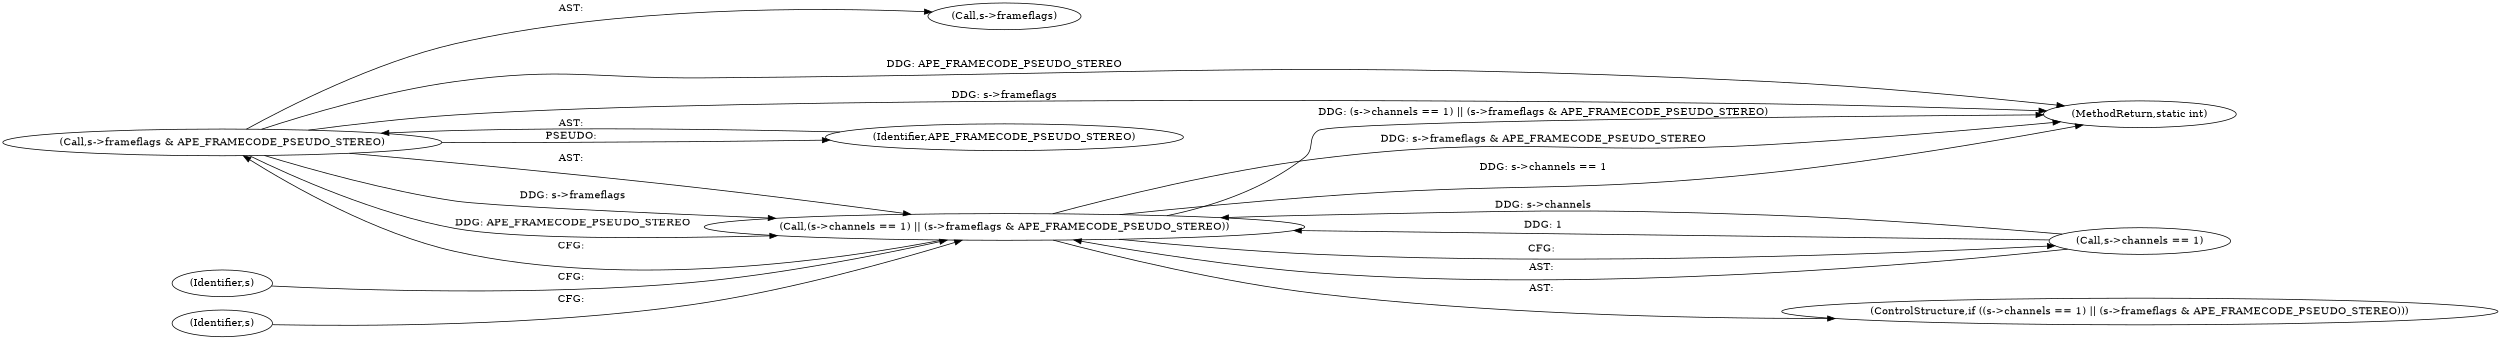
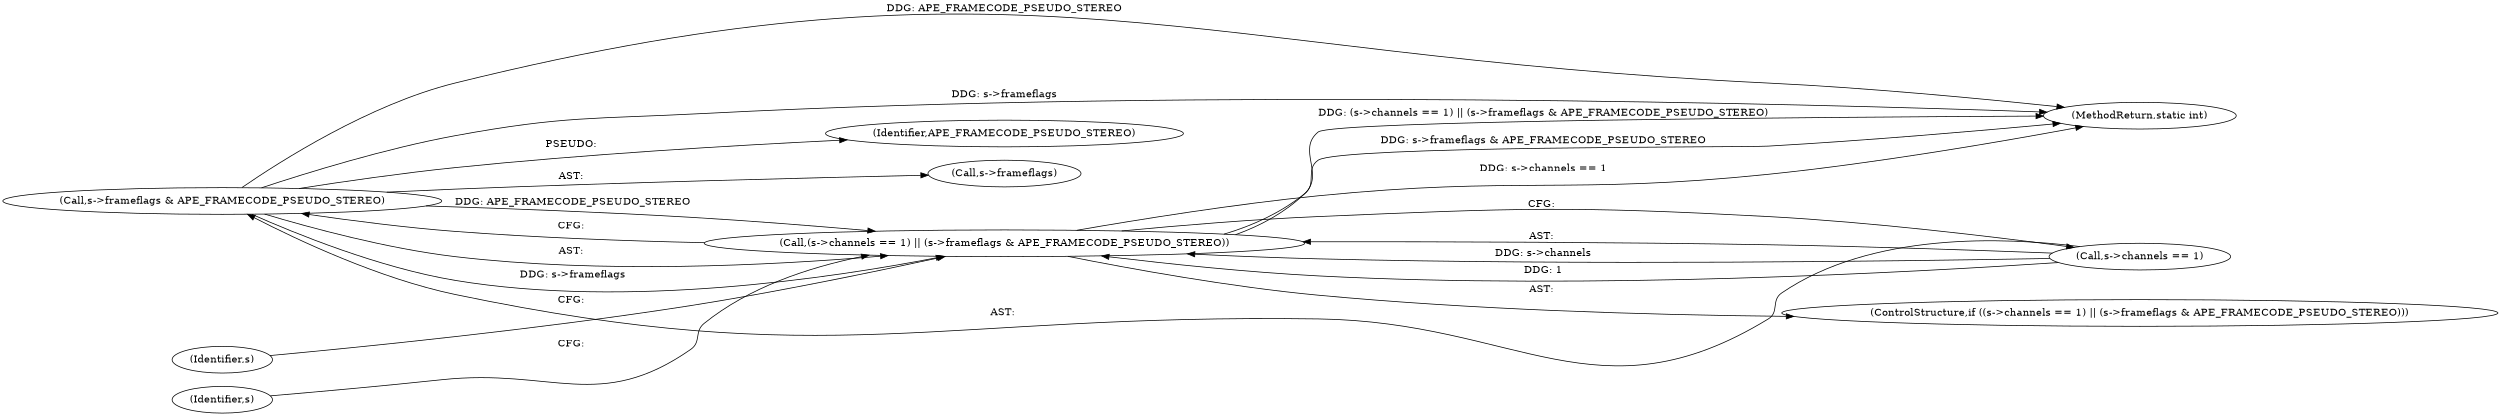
(614, 129) -> (1178, 320)
